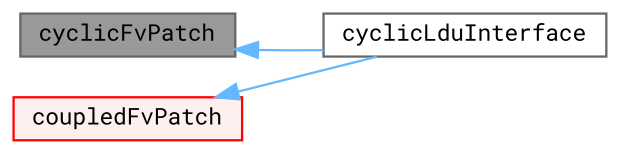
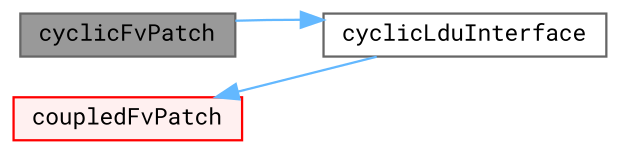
(291, 50) -> (268, 20)
